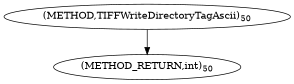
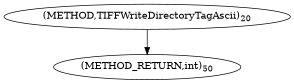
(246, 16) -> (246, 16)
